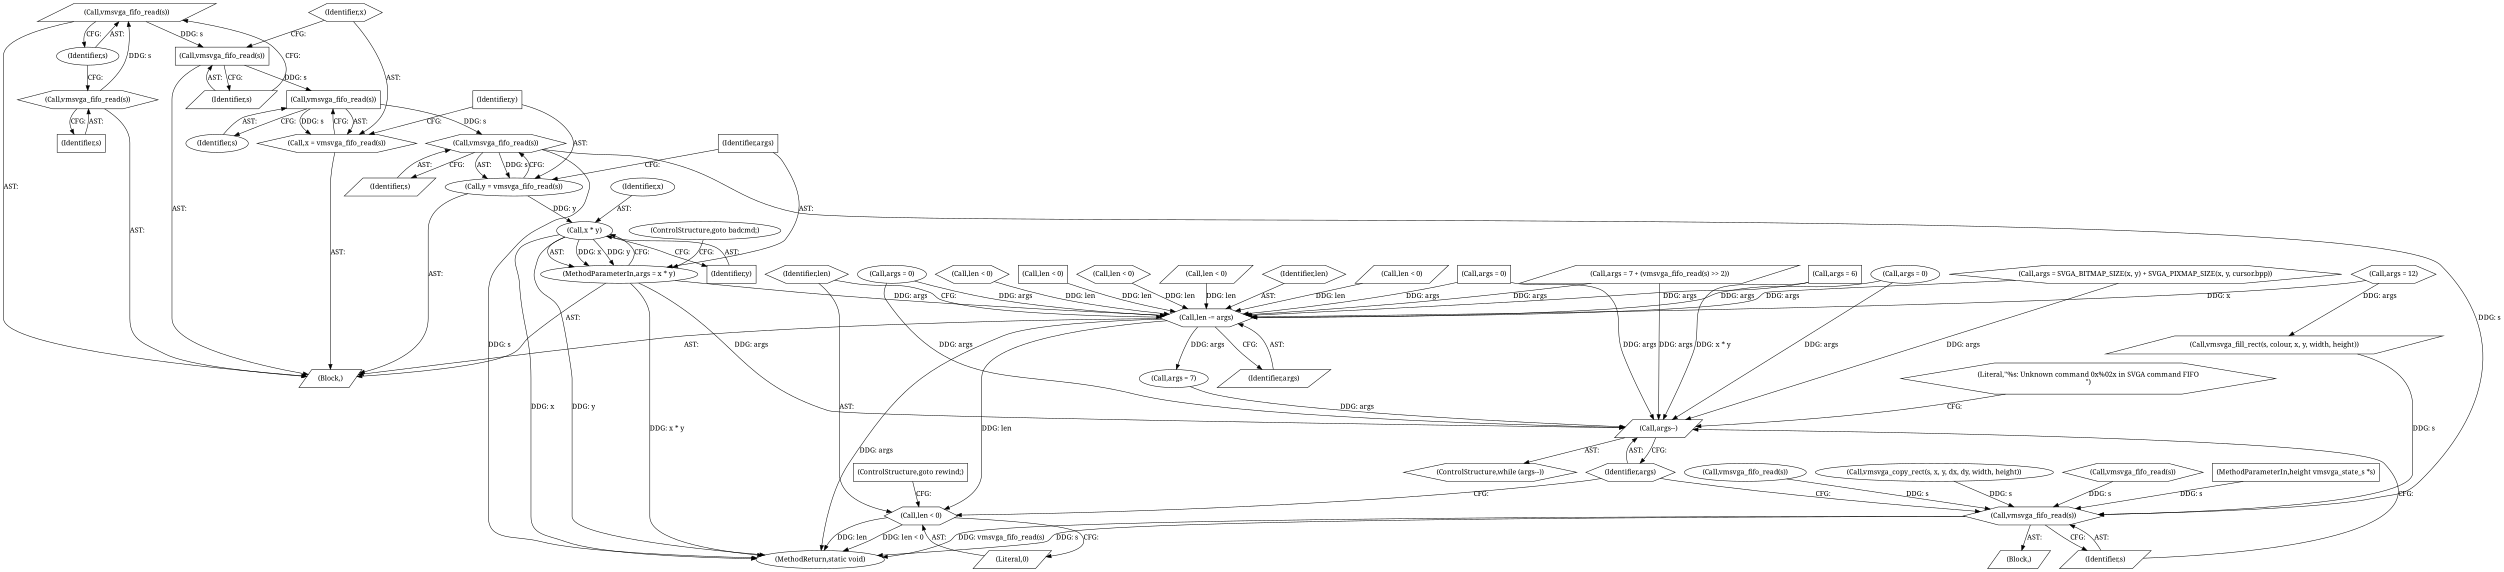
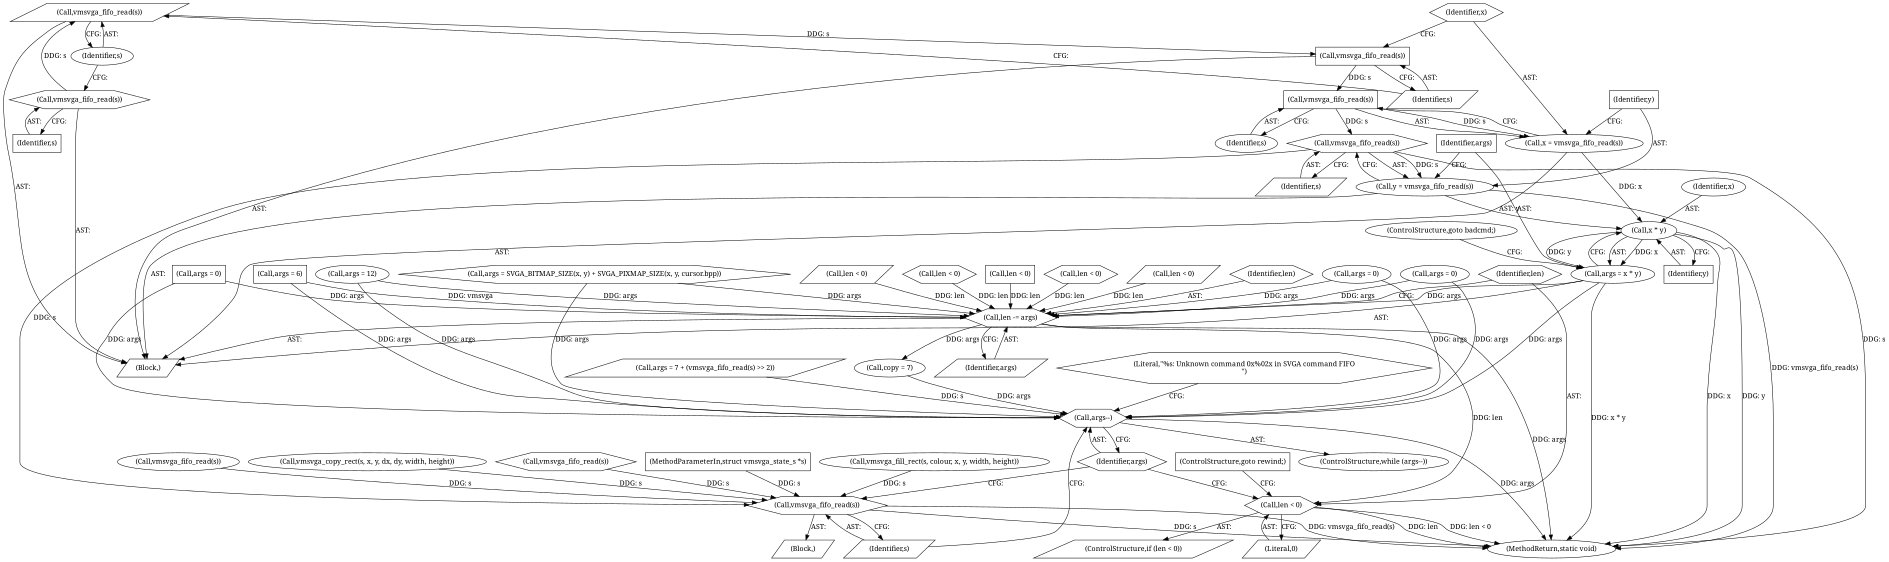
(337, 143) -> (1574, 143)
none -> (1610, 185)
(565, 209) -> (1510, 209)
(619, 274) -> (1613, 274)
(2394, 274) -> (352, 274)
(1680, 296) -> (471, 296)
(2219, 296) -> (620, 296)
(1421, 302) -> none
(2336, 308) -> (583, 396)
none -> (1765, 329)
(1676, 345) -> (952, 396)
(1714, 345) -> (395, 340)
(2274, 345) -> (934, 462)
(1174, 379) -> (890, 368)
(1659, 429) -> (1093, 418)
none -> (1353, 432)
(1490, 472) -> (1374, 462)
(2296, 472) -> (728, 462)
none -> (1133, 549)
